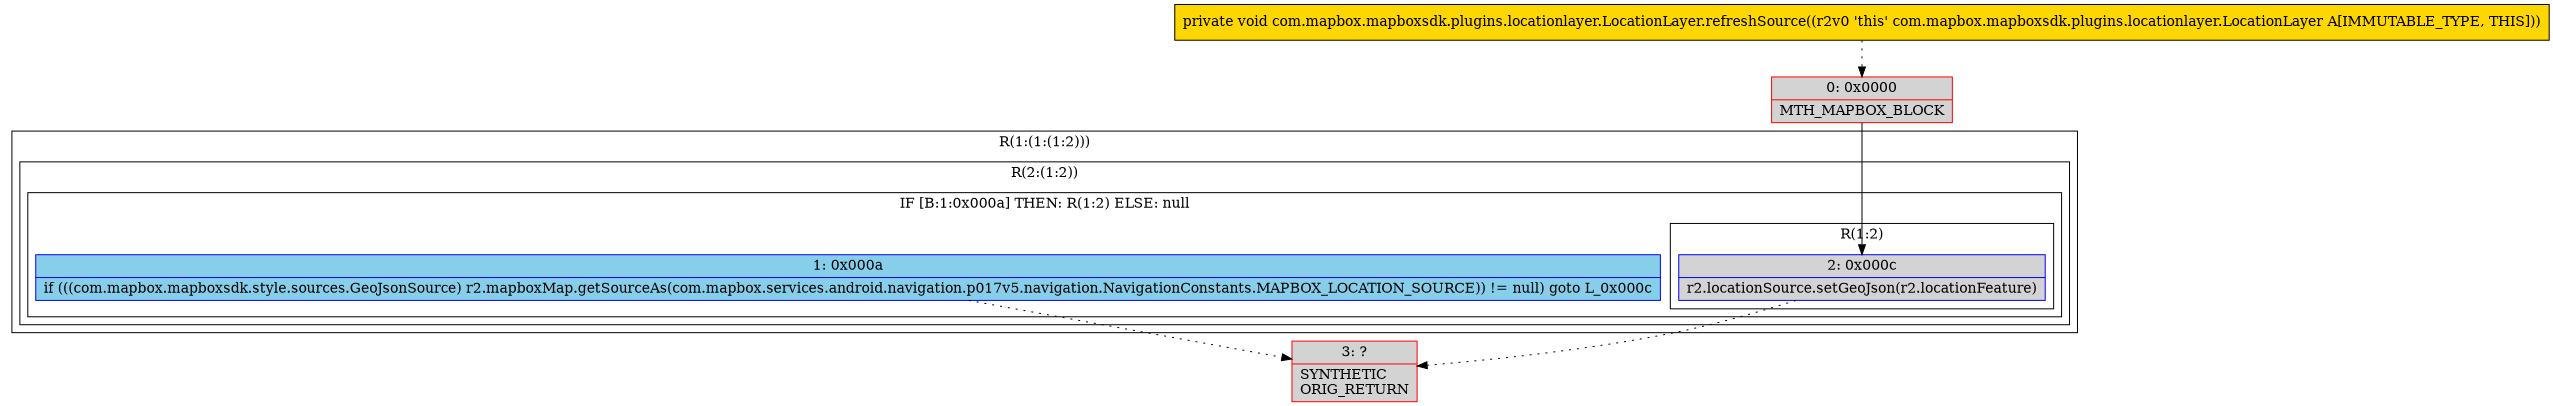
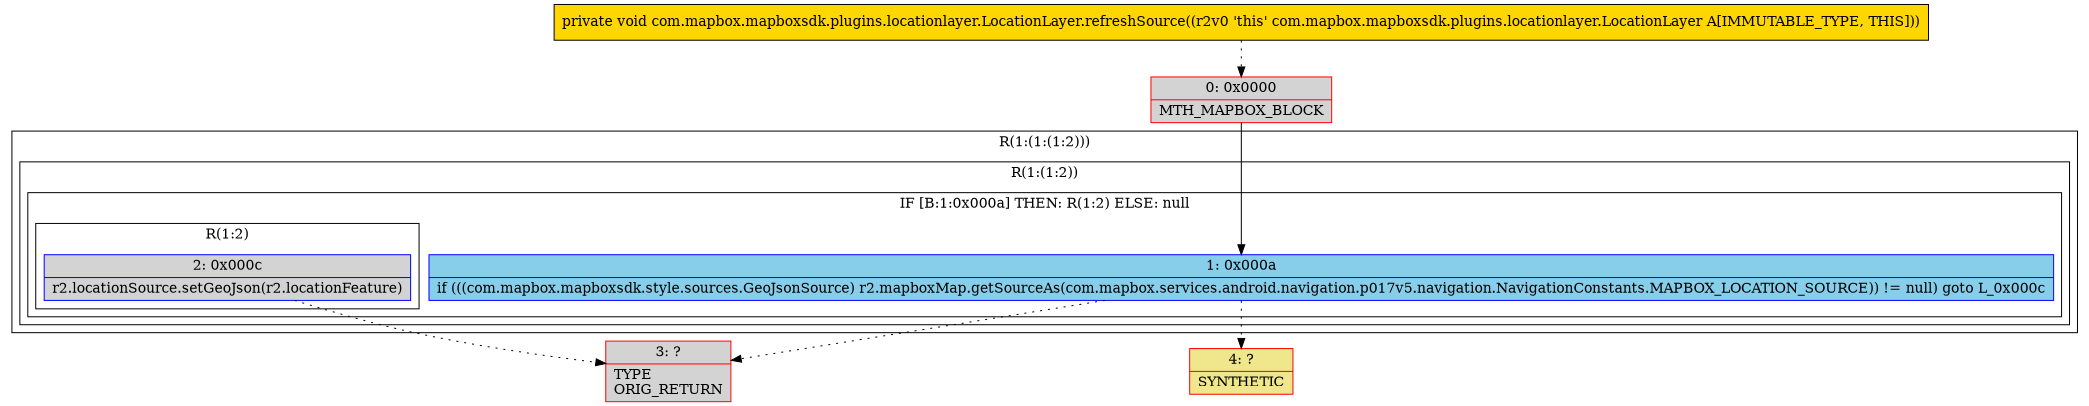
(1045, 173) -> (1045, 173)
(1862, 184) -> (1241, 184)
none -> (1241, 371)
(1344, 375) -> (633, 375)
